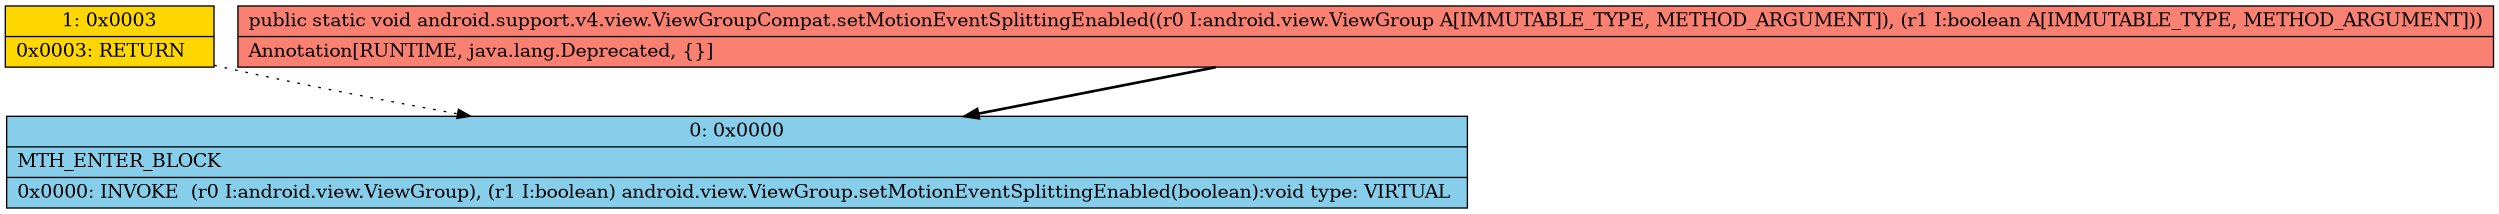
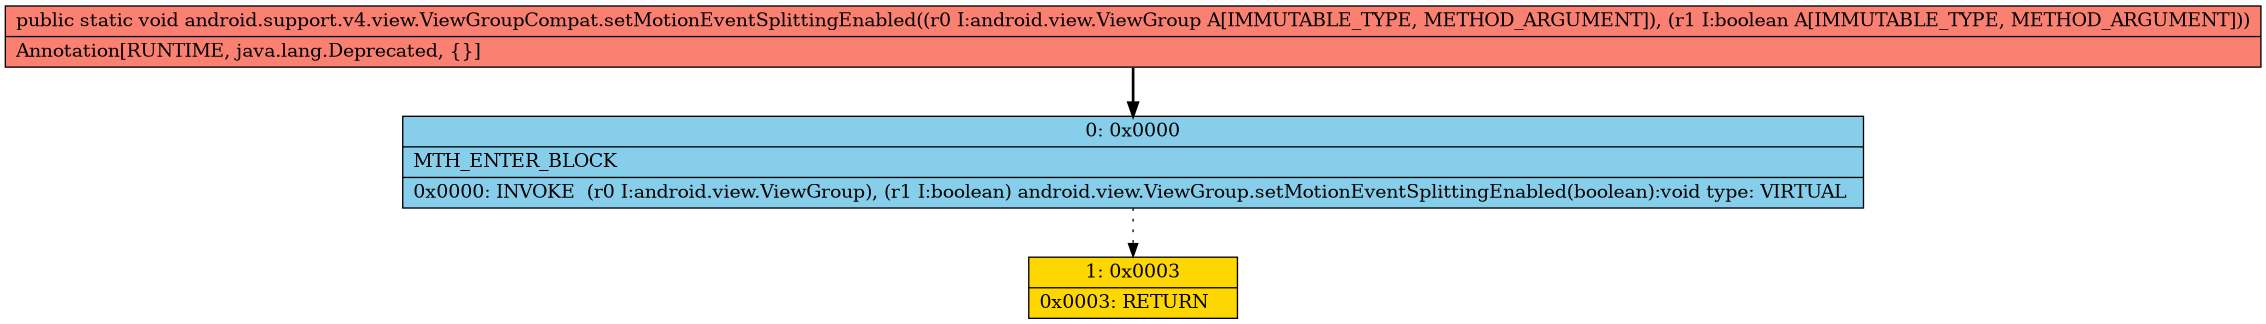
(335, 91) -> (1133, 226)
